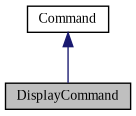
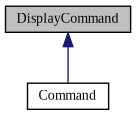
(68, 65) -> (68, 65)
